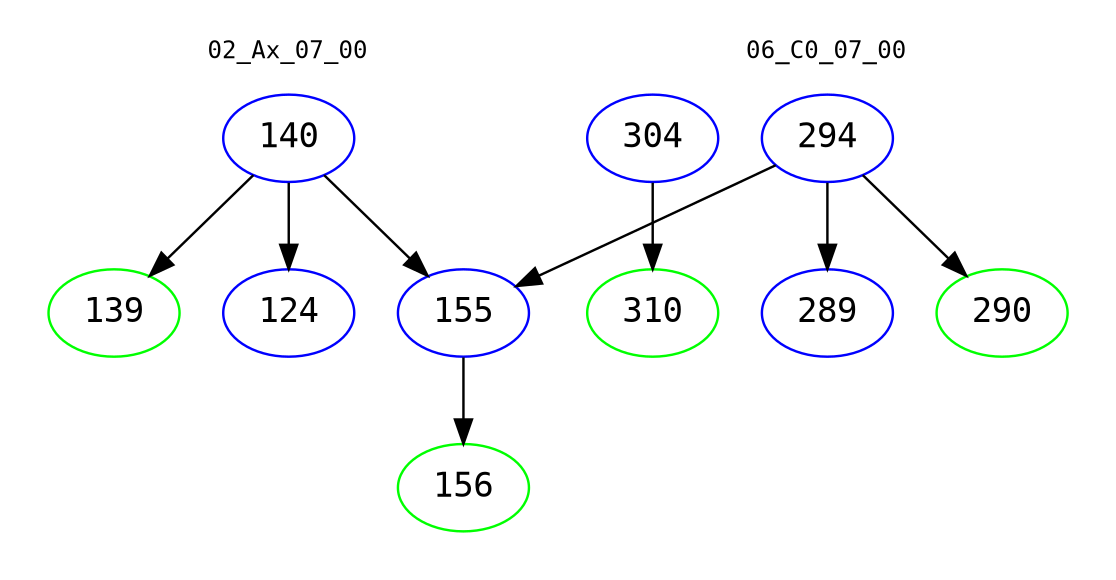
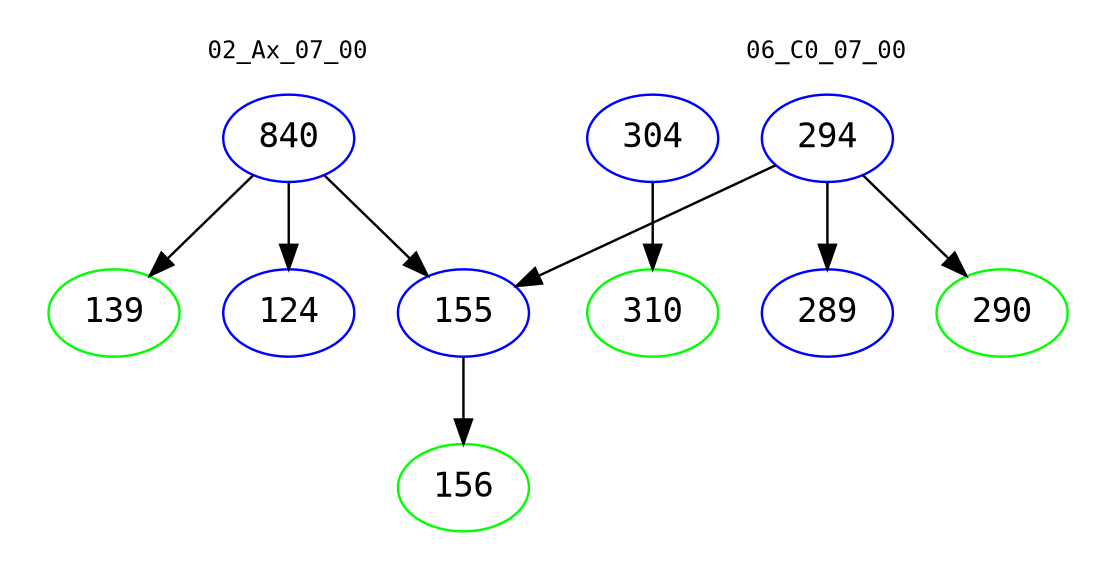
(289, 138) -> (289, 138)
